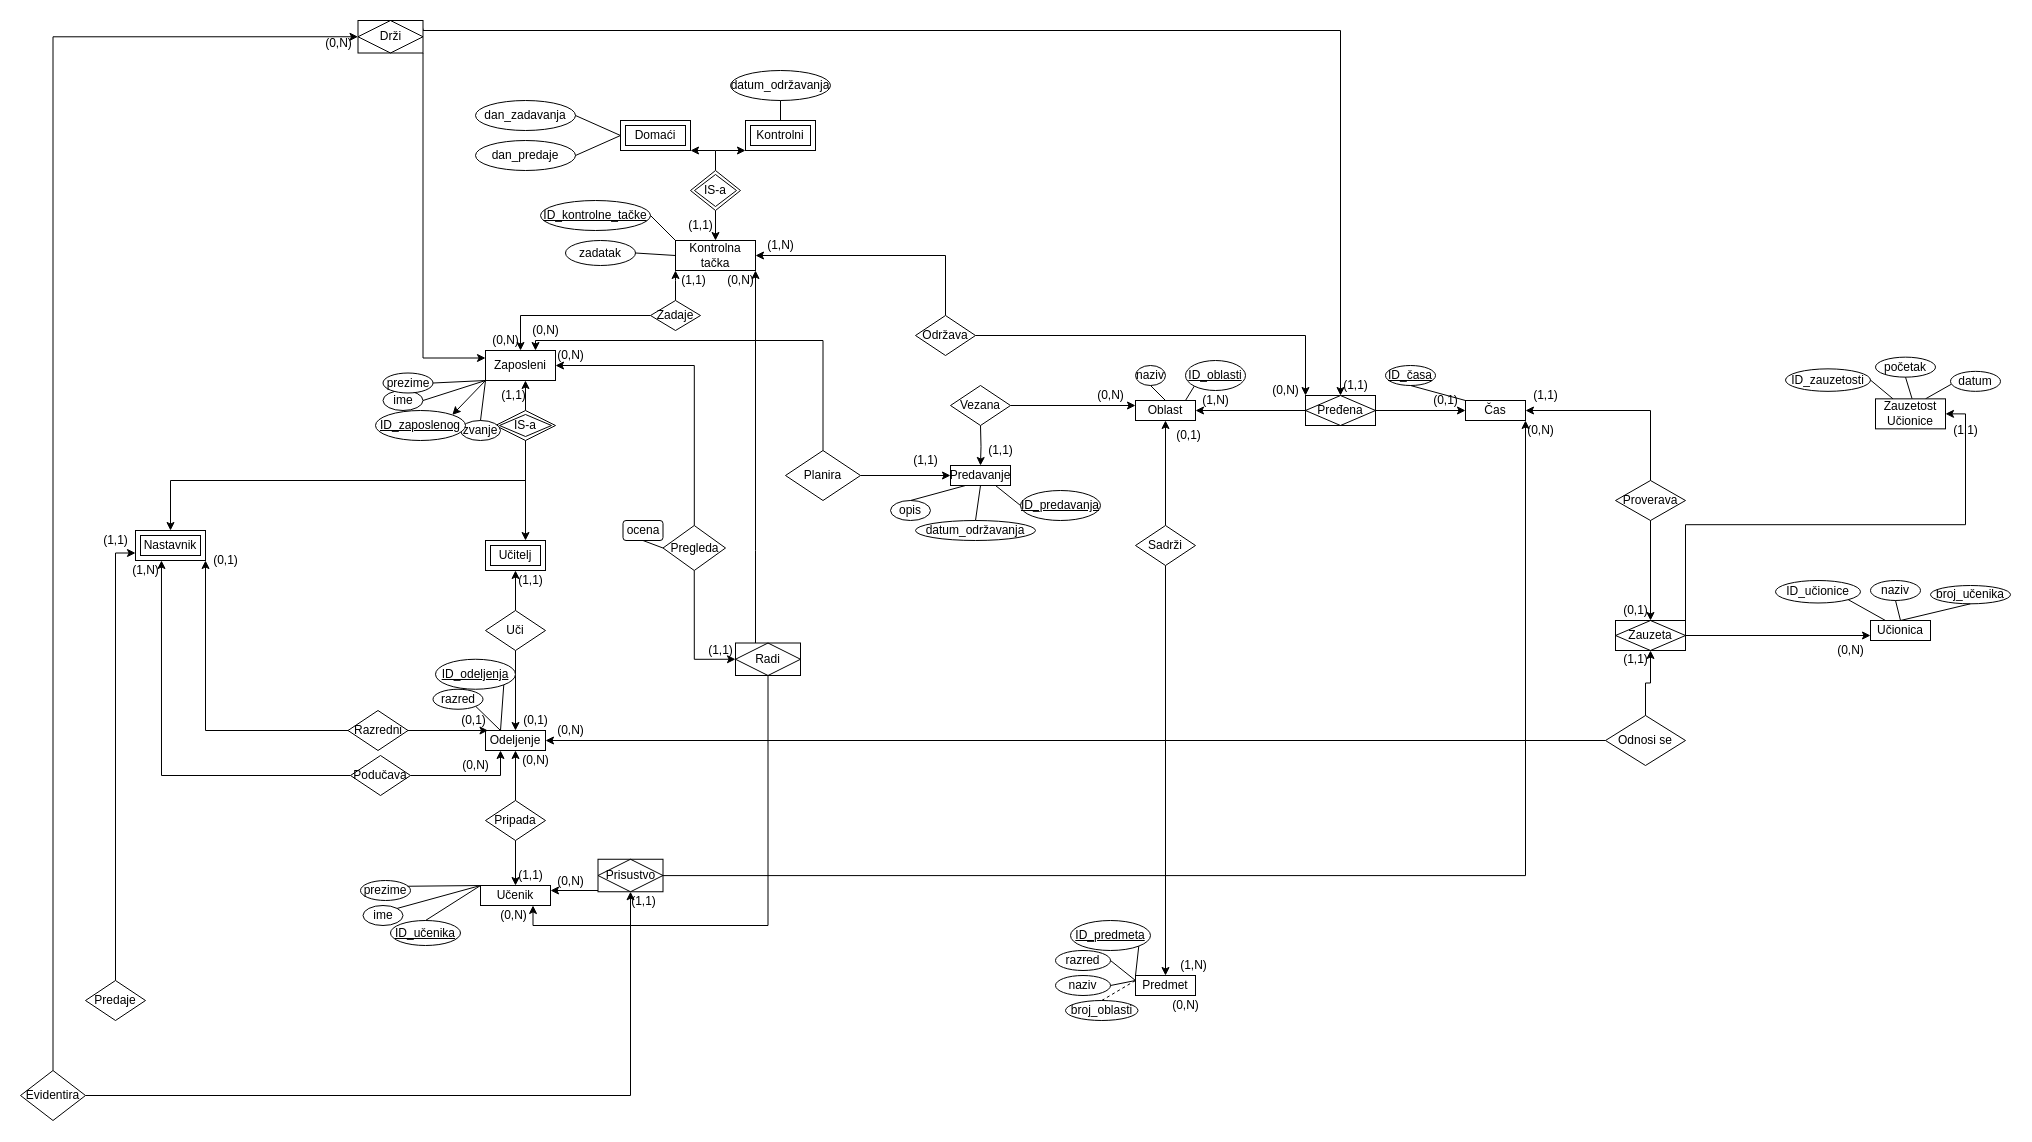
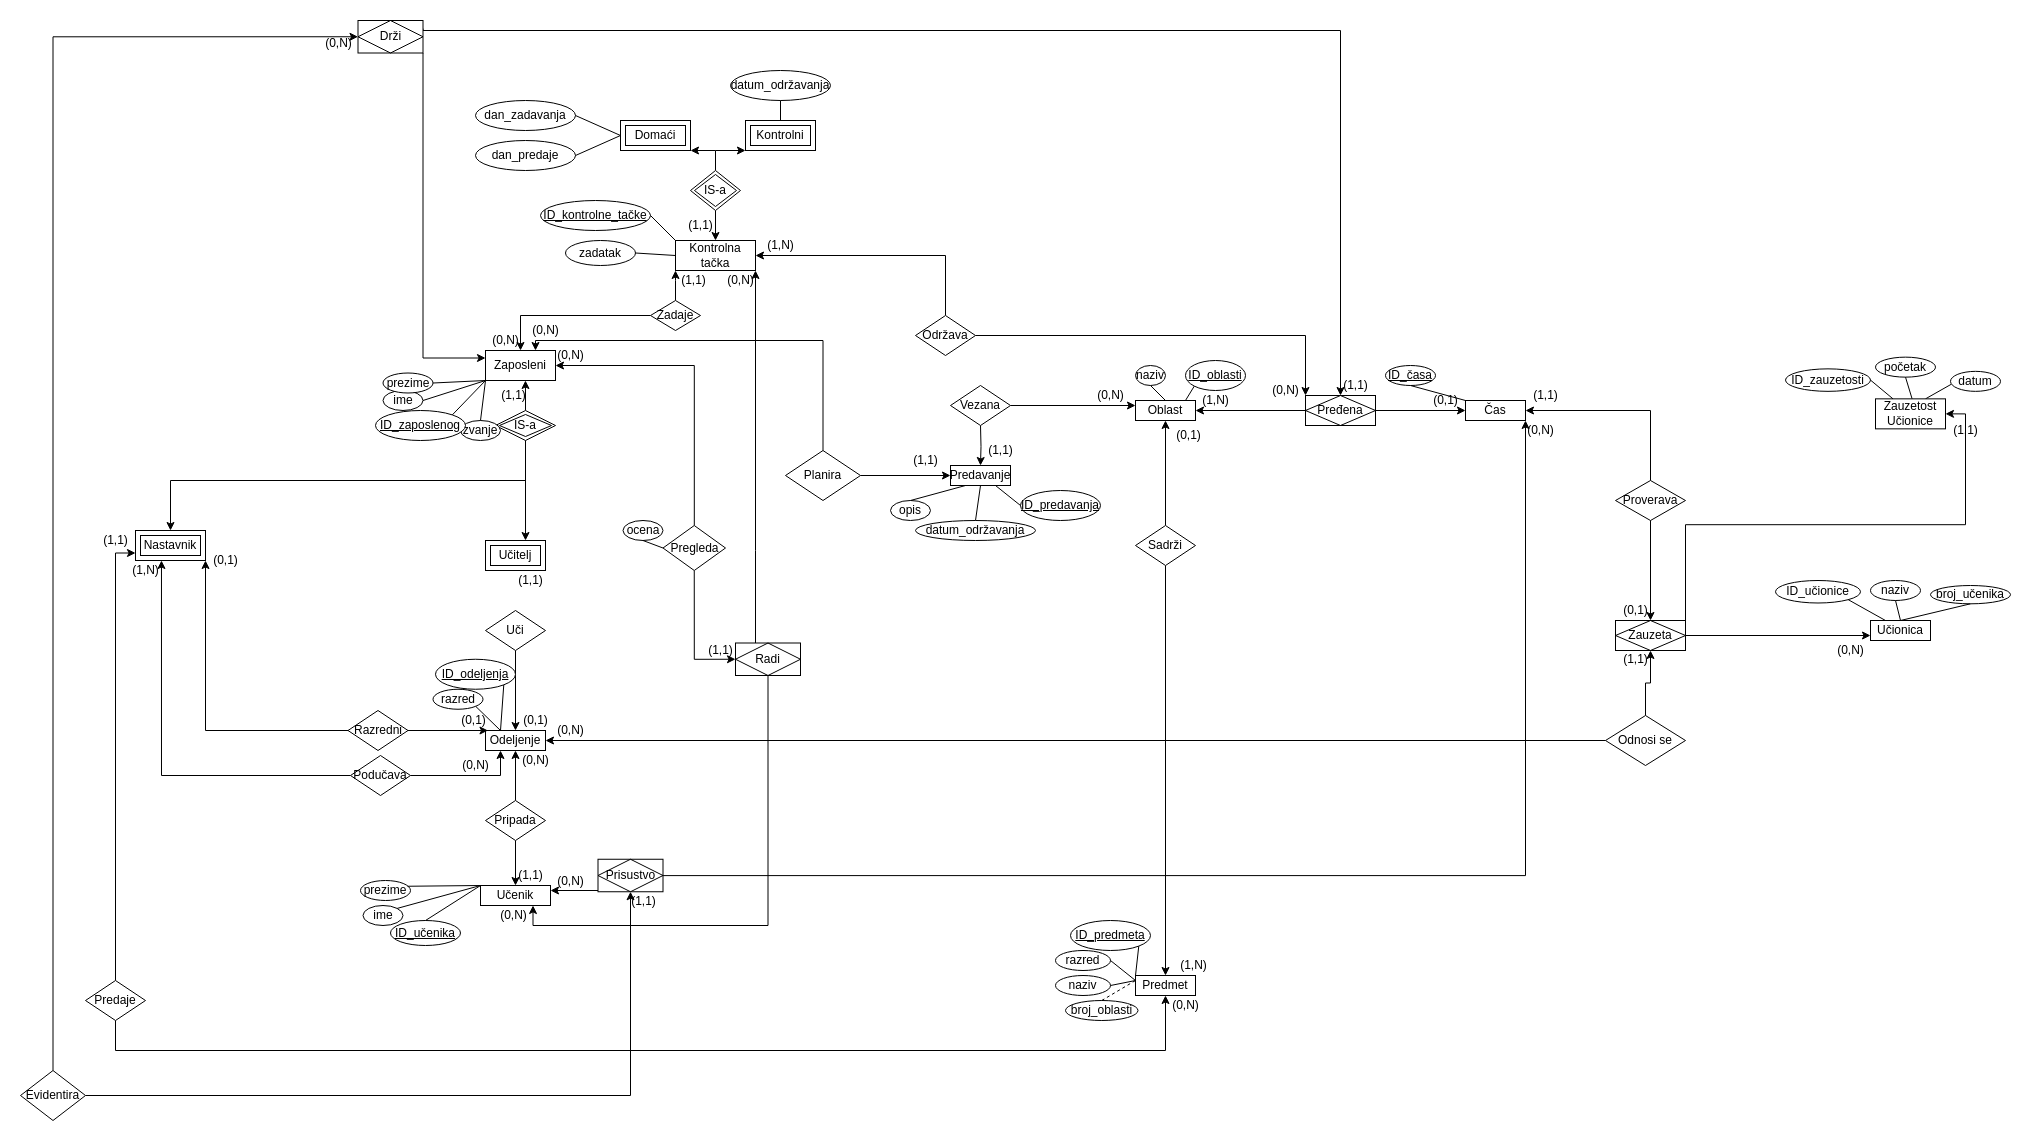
(458, 409) -> (456, 411)
(643, 531) -> (643, 531)
(516, 594) -> none
none -> (650, 1051)
